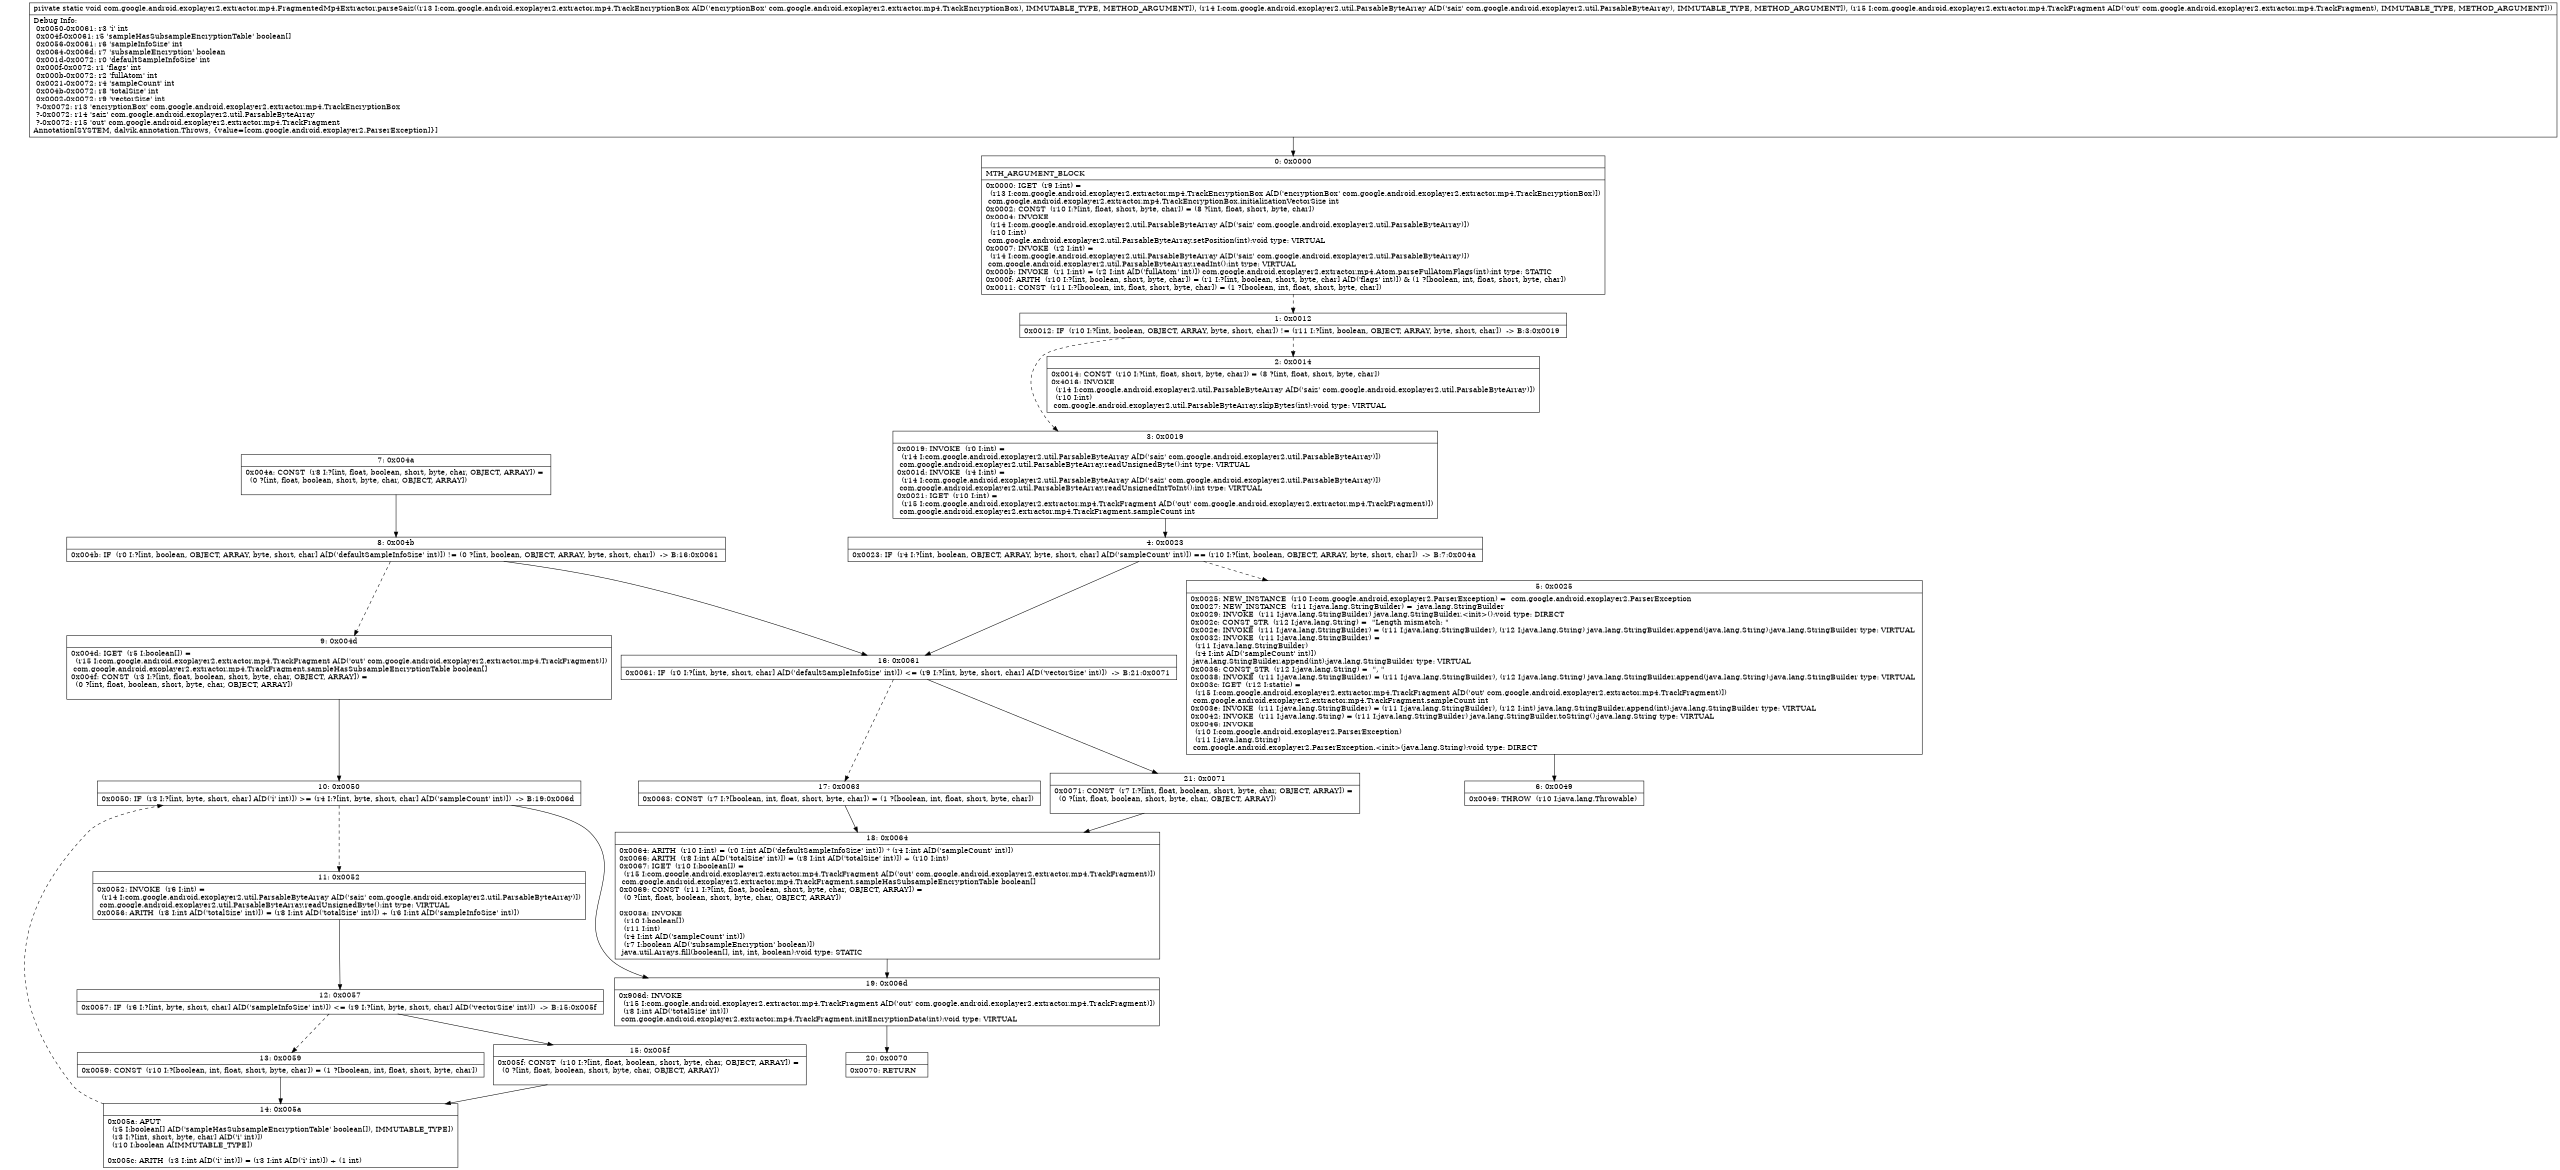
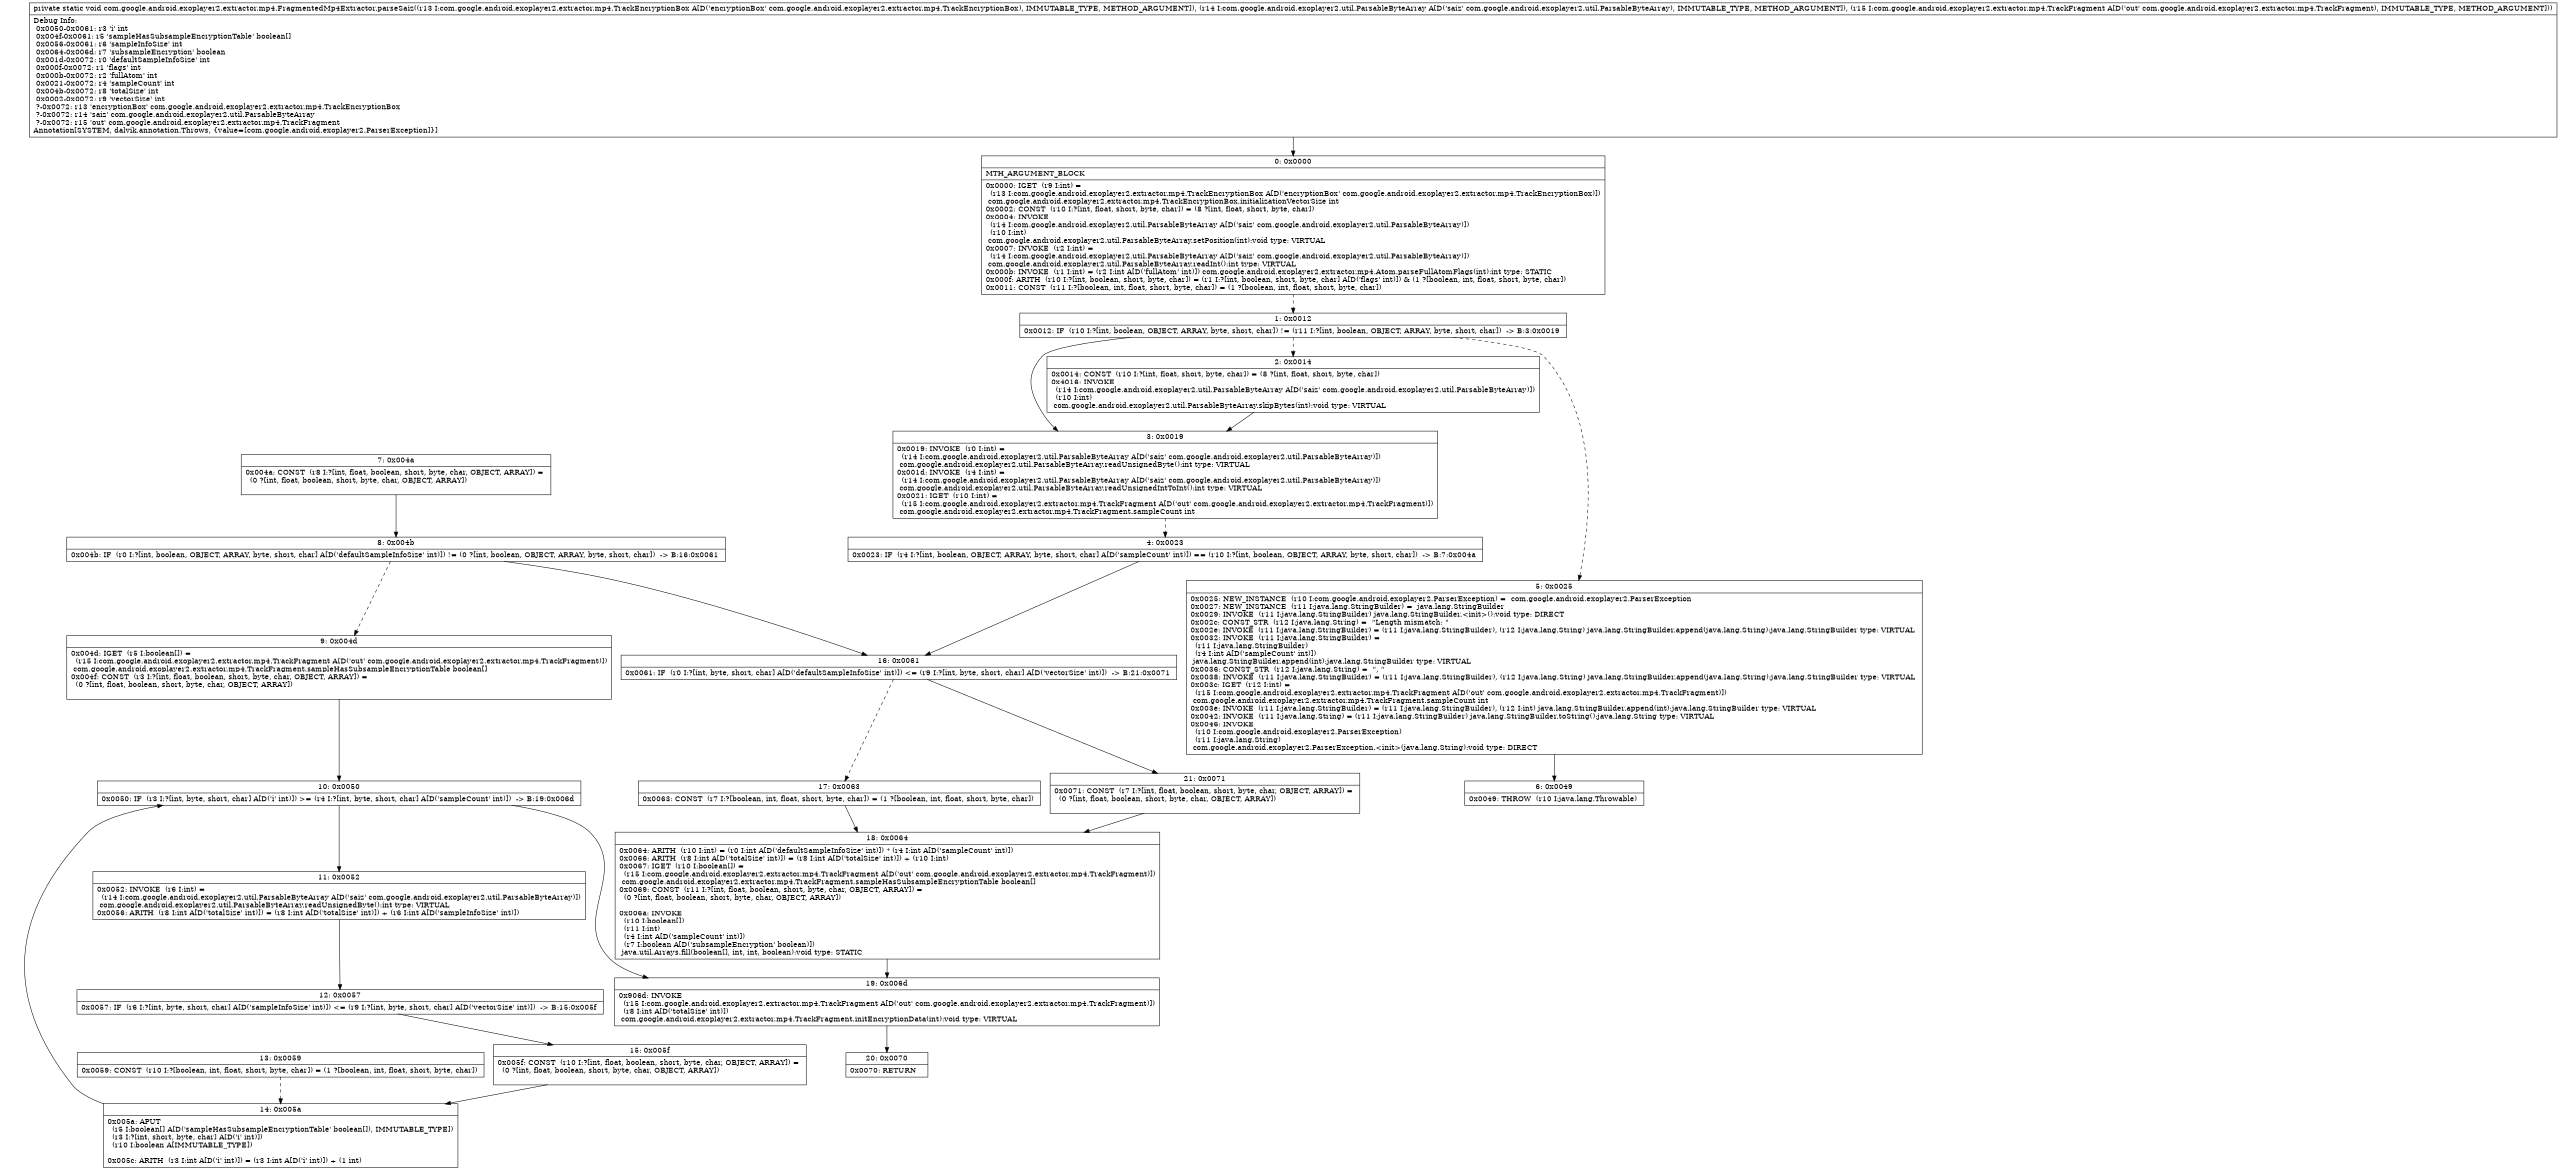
(1046, 353) -> (1046, 353)
none -> (1243, 420)
(1165, 525) -> (1165, 525)
(1233, 570) -> (1577, 416)
(1247, 685) -> (1242, 685)
(339, 836) -> (339, 836)
(653, 913) -> (653, 913)
(28, 937) -> (28, 937)
(312, 1031) -> none
(281, 1088) -> (281, 1088)
